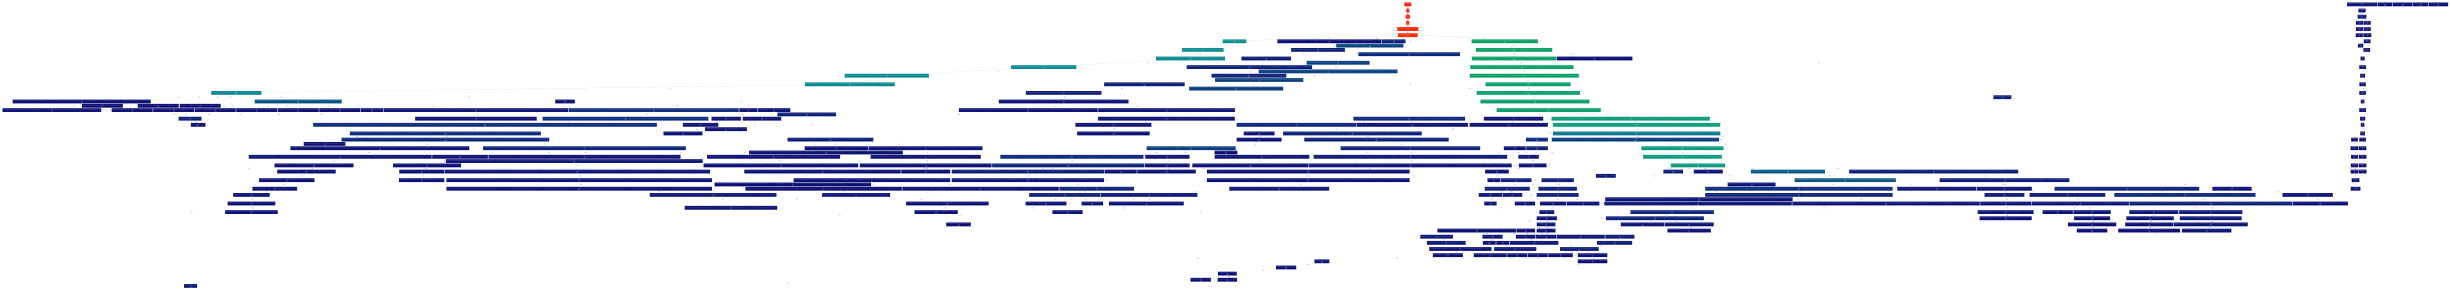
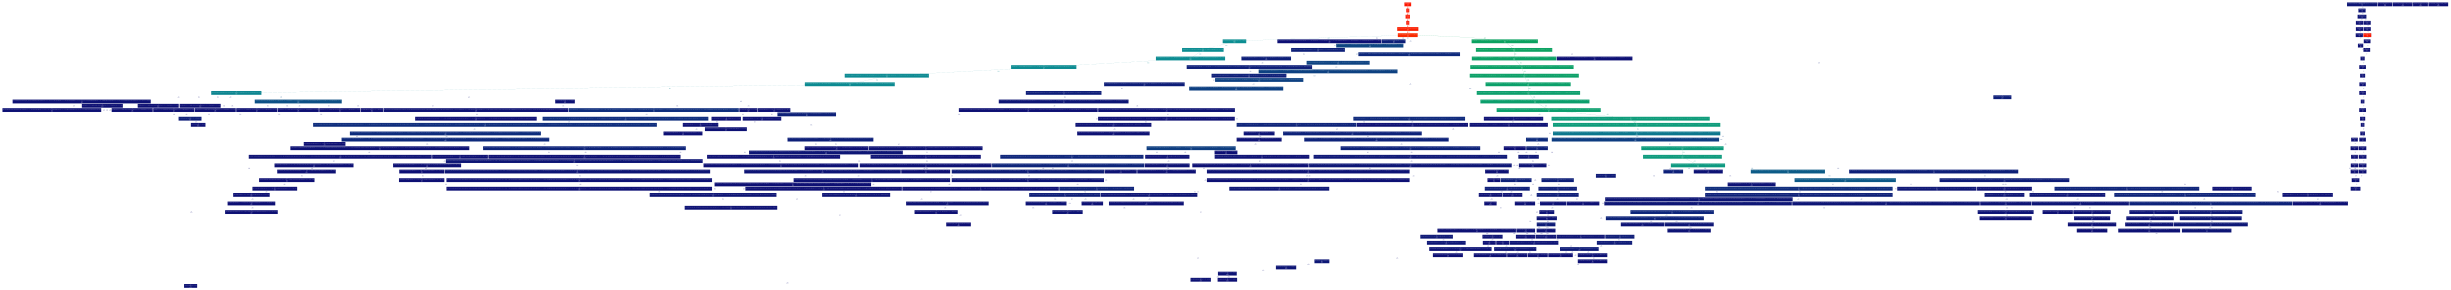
(2367, 35) -> (2367, 35)
